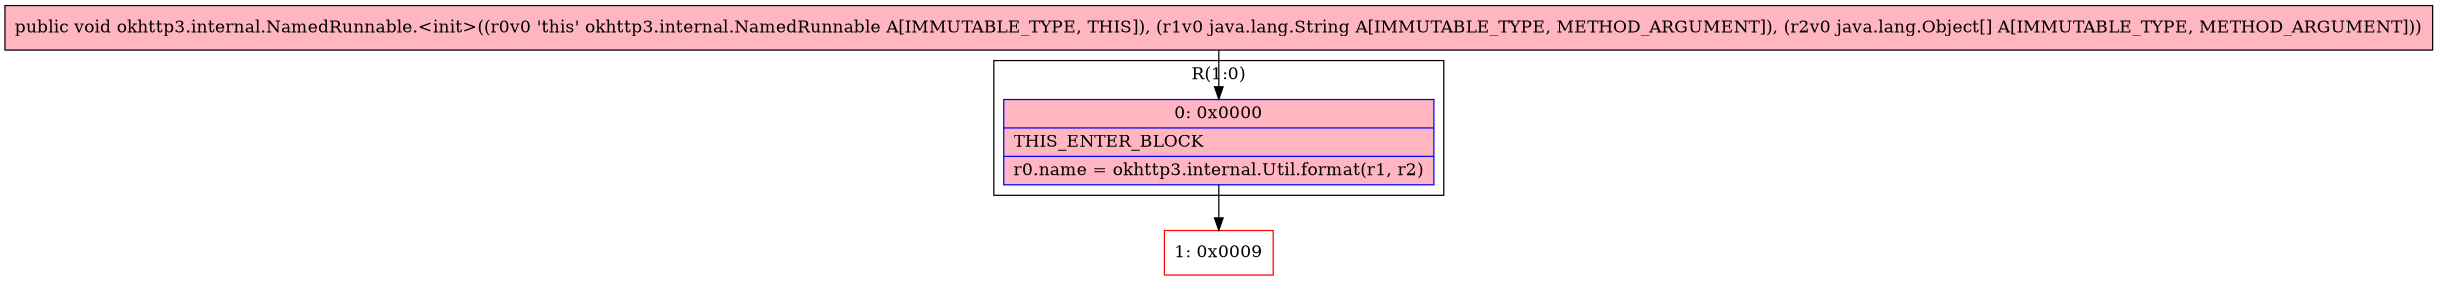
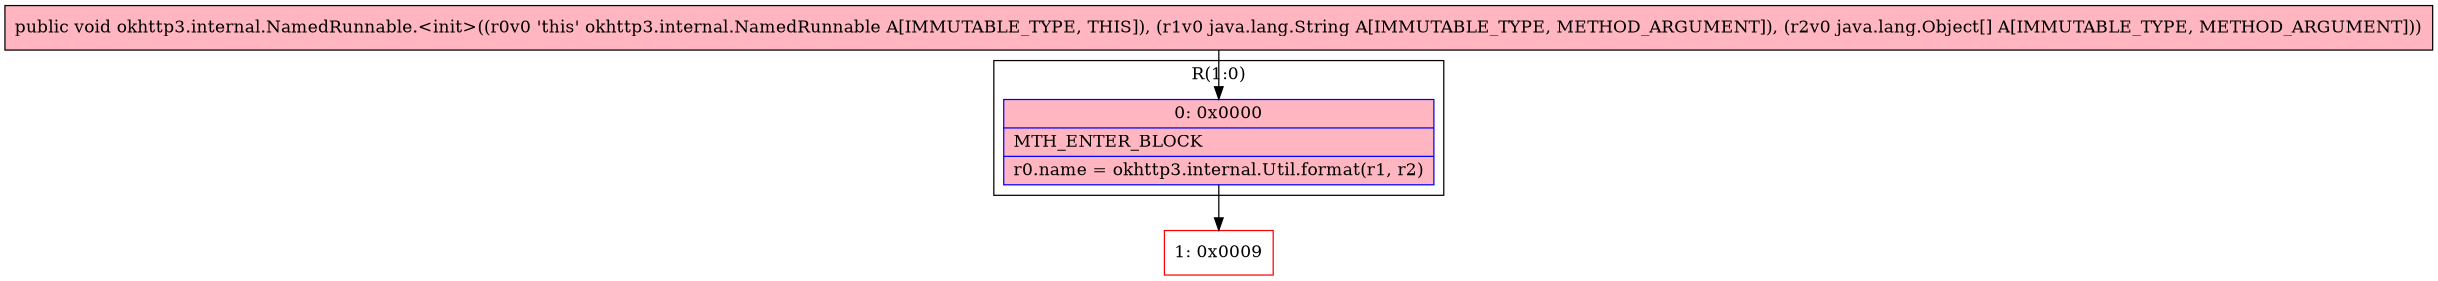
(1109, 142) -> (1109, 142)
